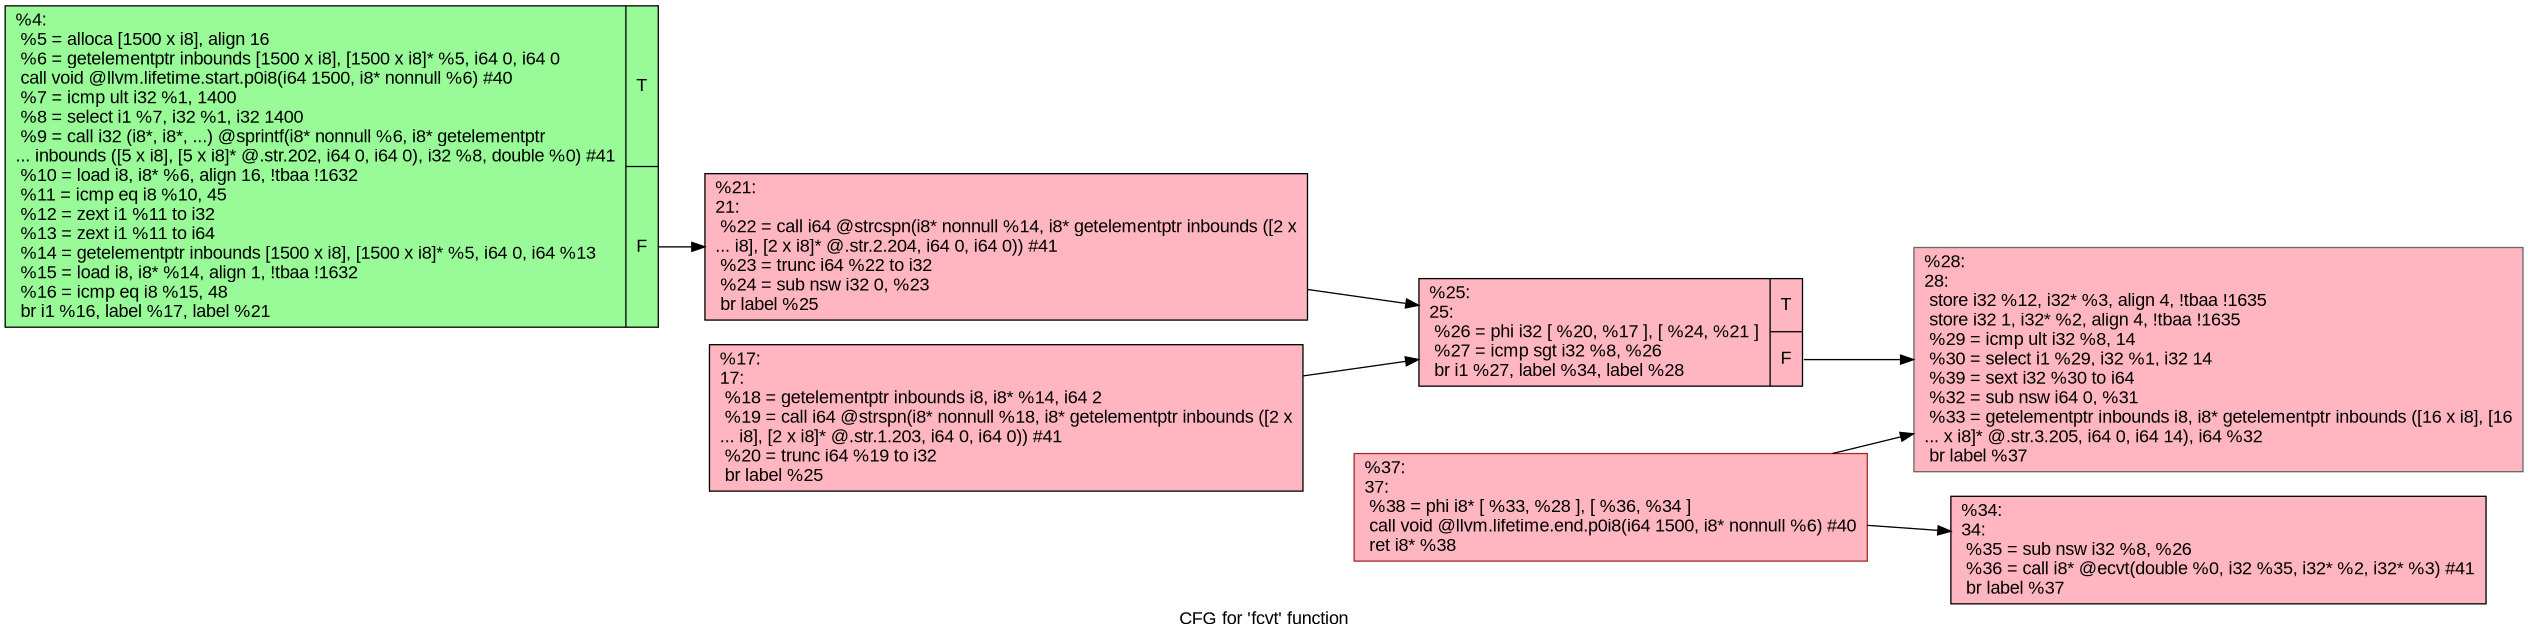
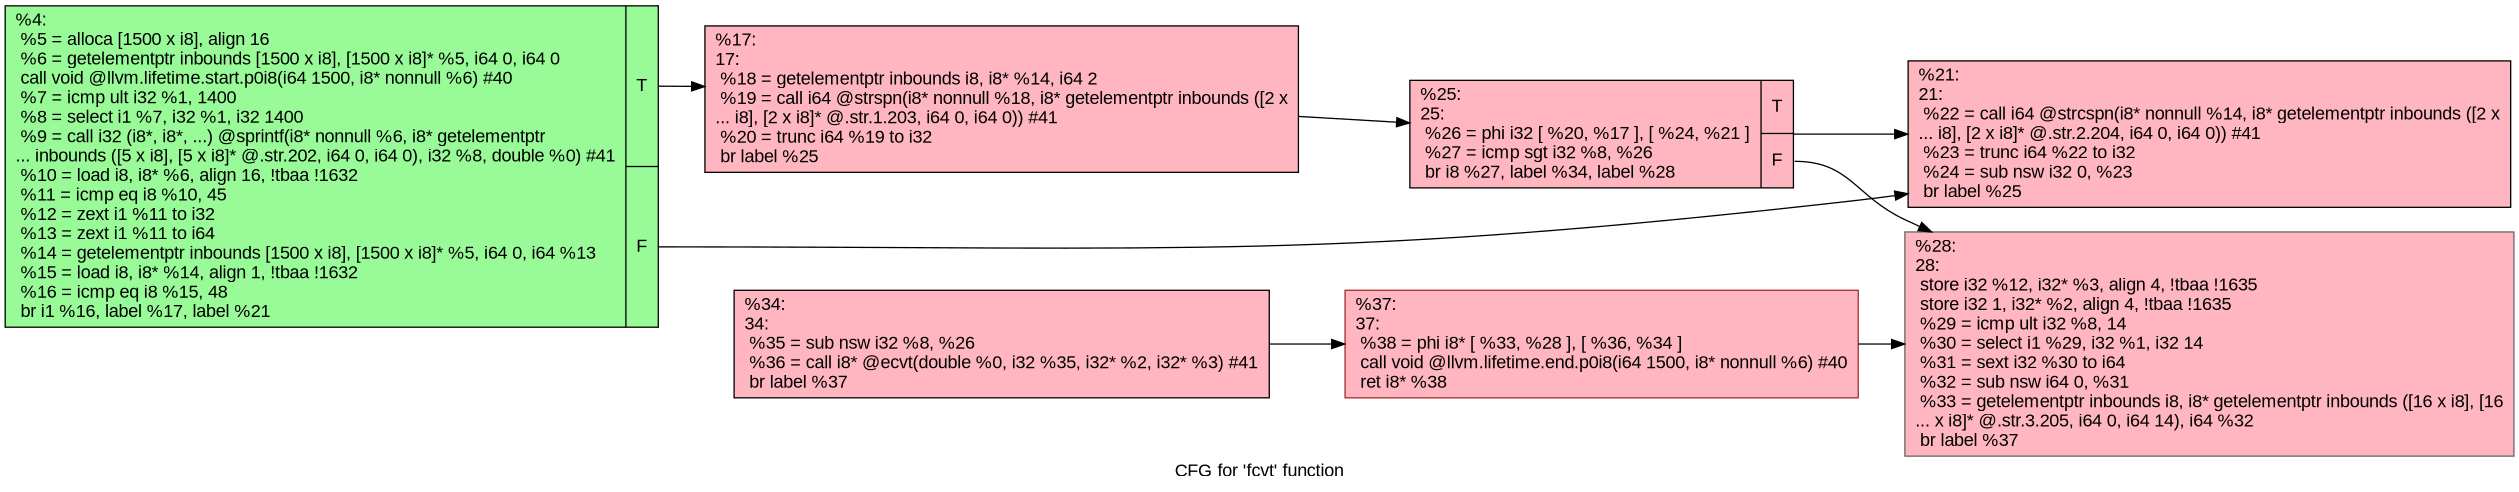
none -> (675, 86)
(1357, 296) -> (1844, 134)
(1557, 371) -> (1548, 172)
(2030, 378) -> (2021, 363)
(1903, 528) -> (1300, 344)
